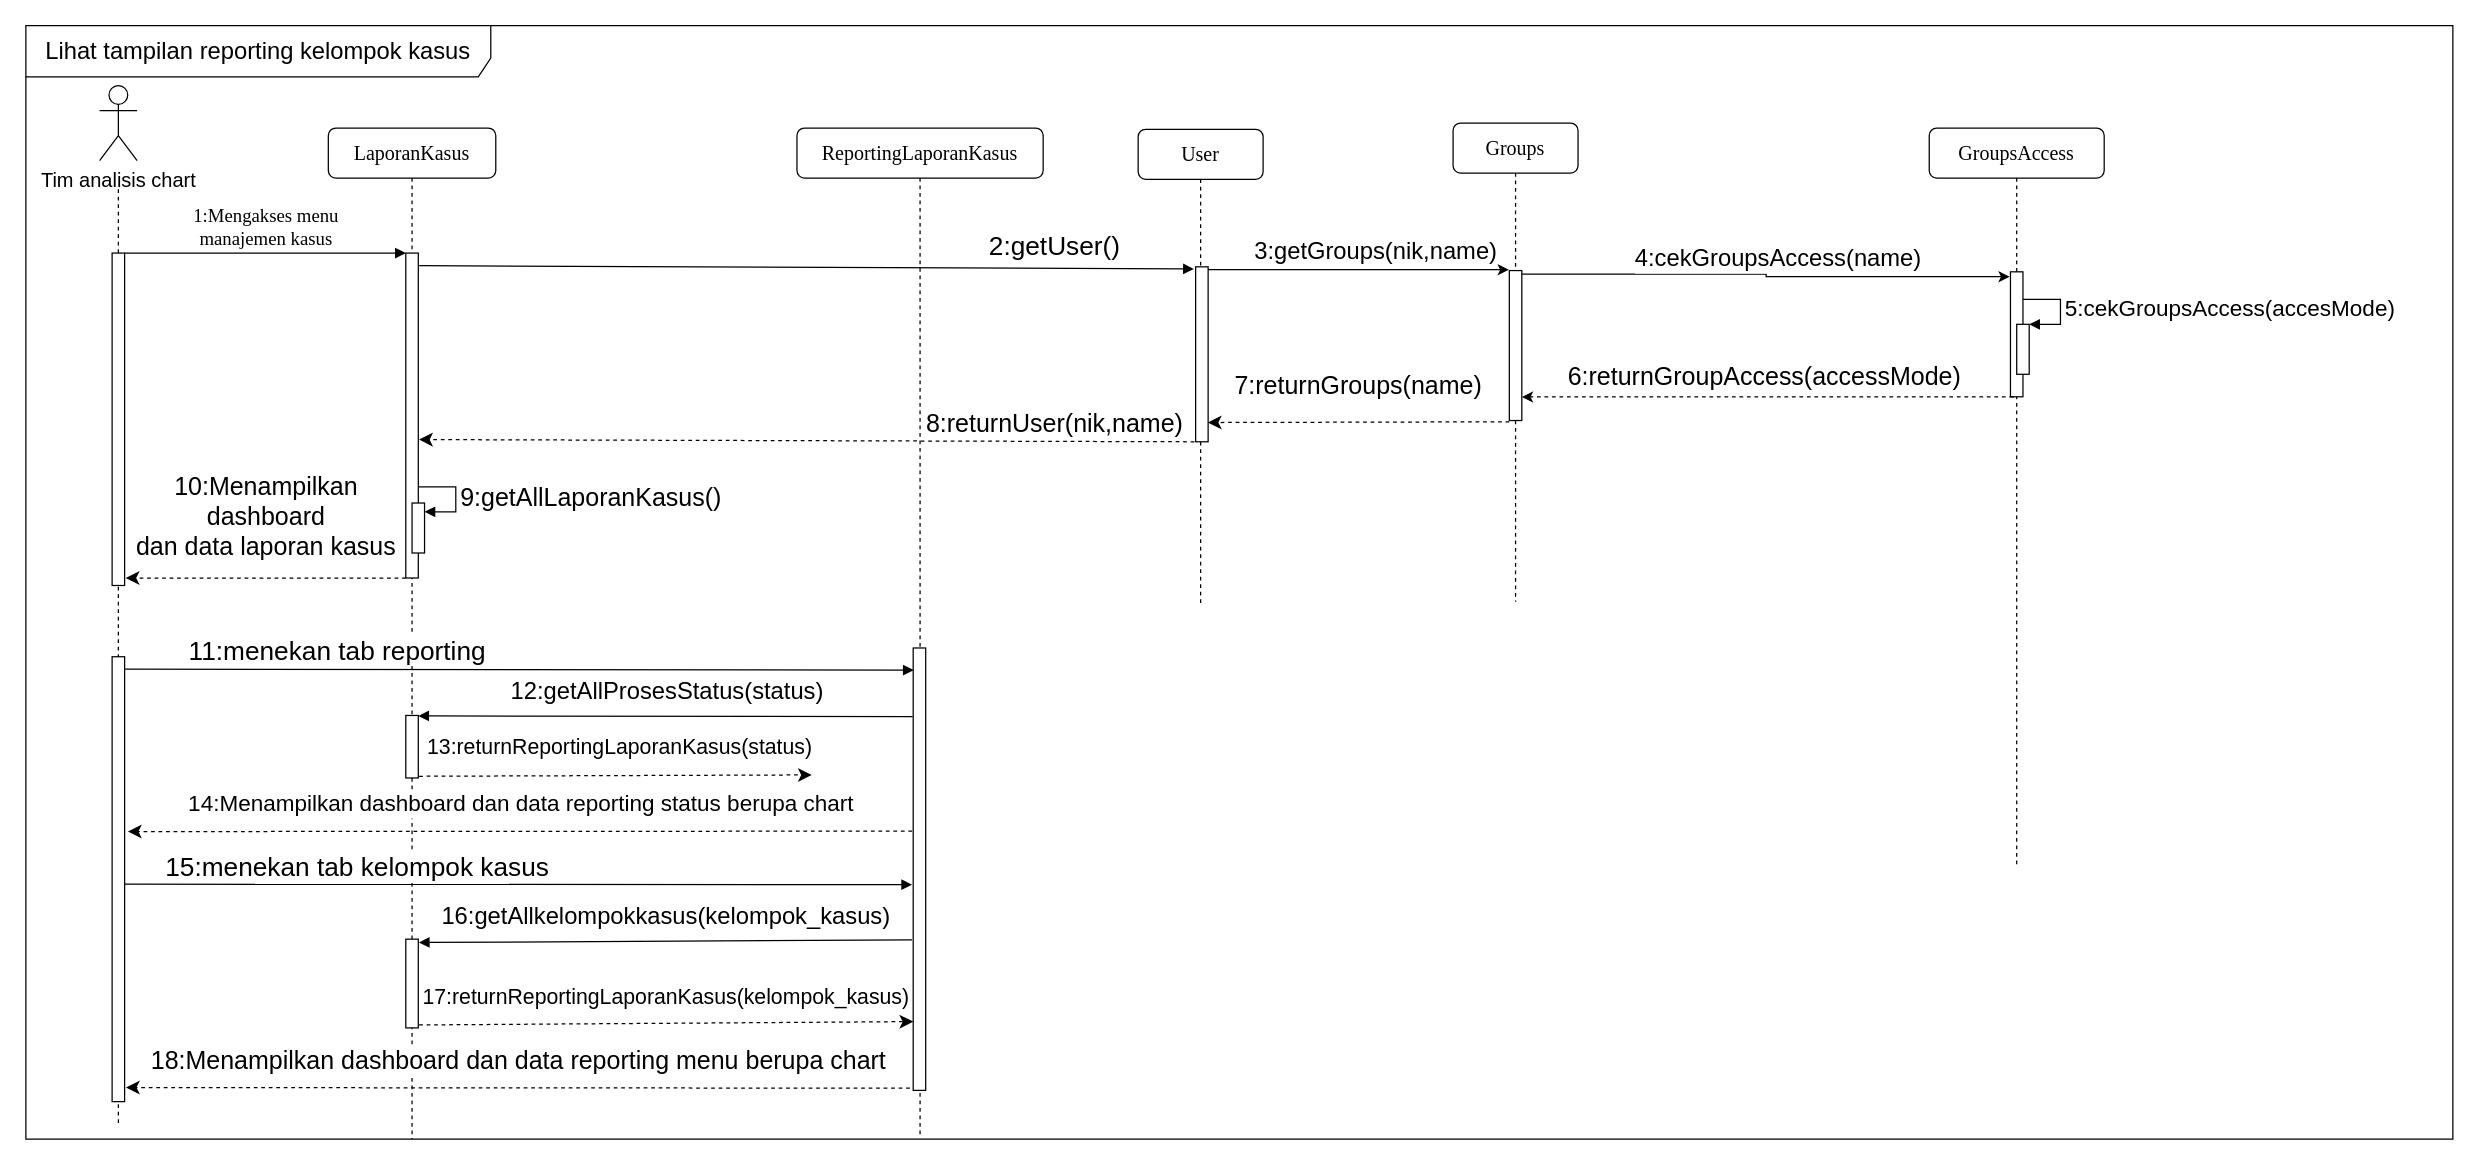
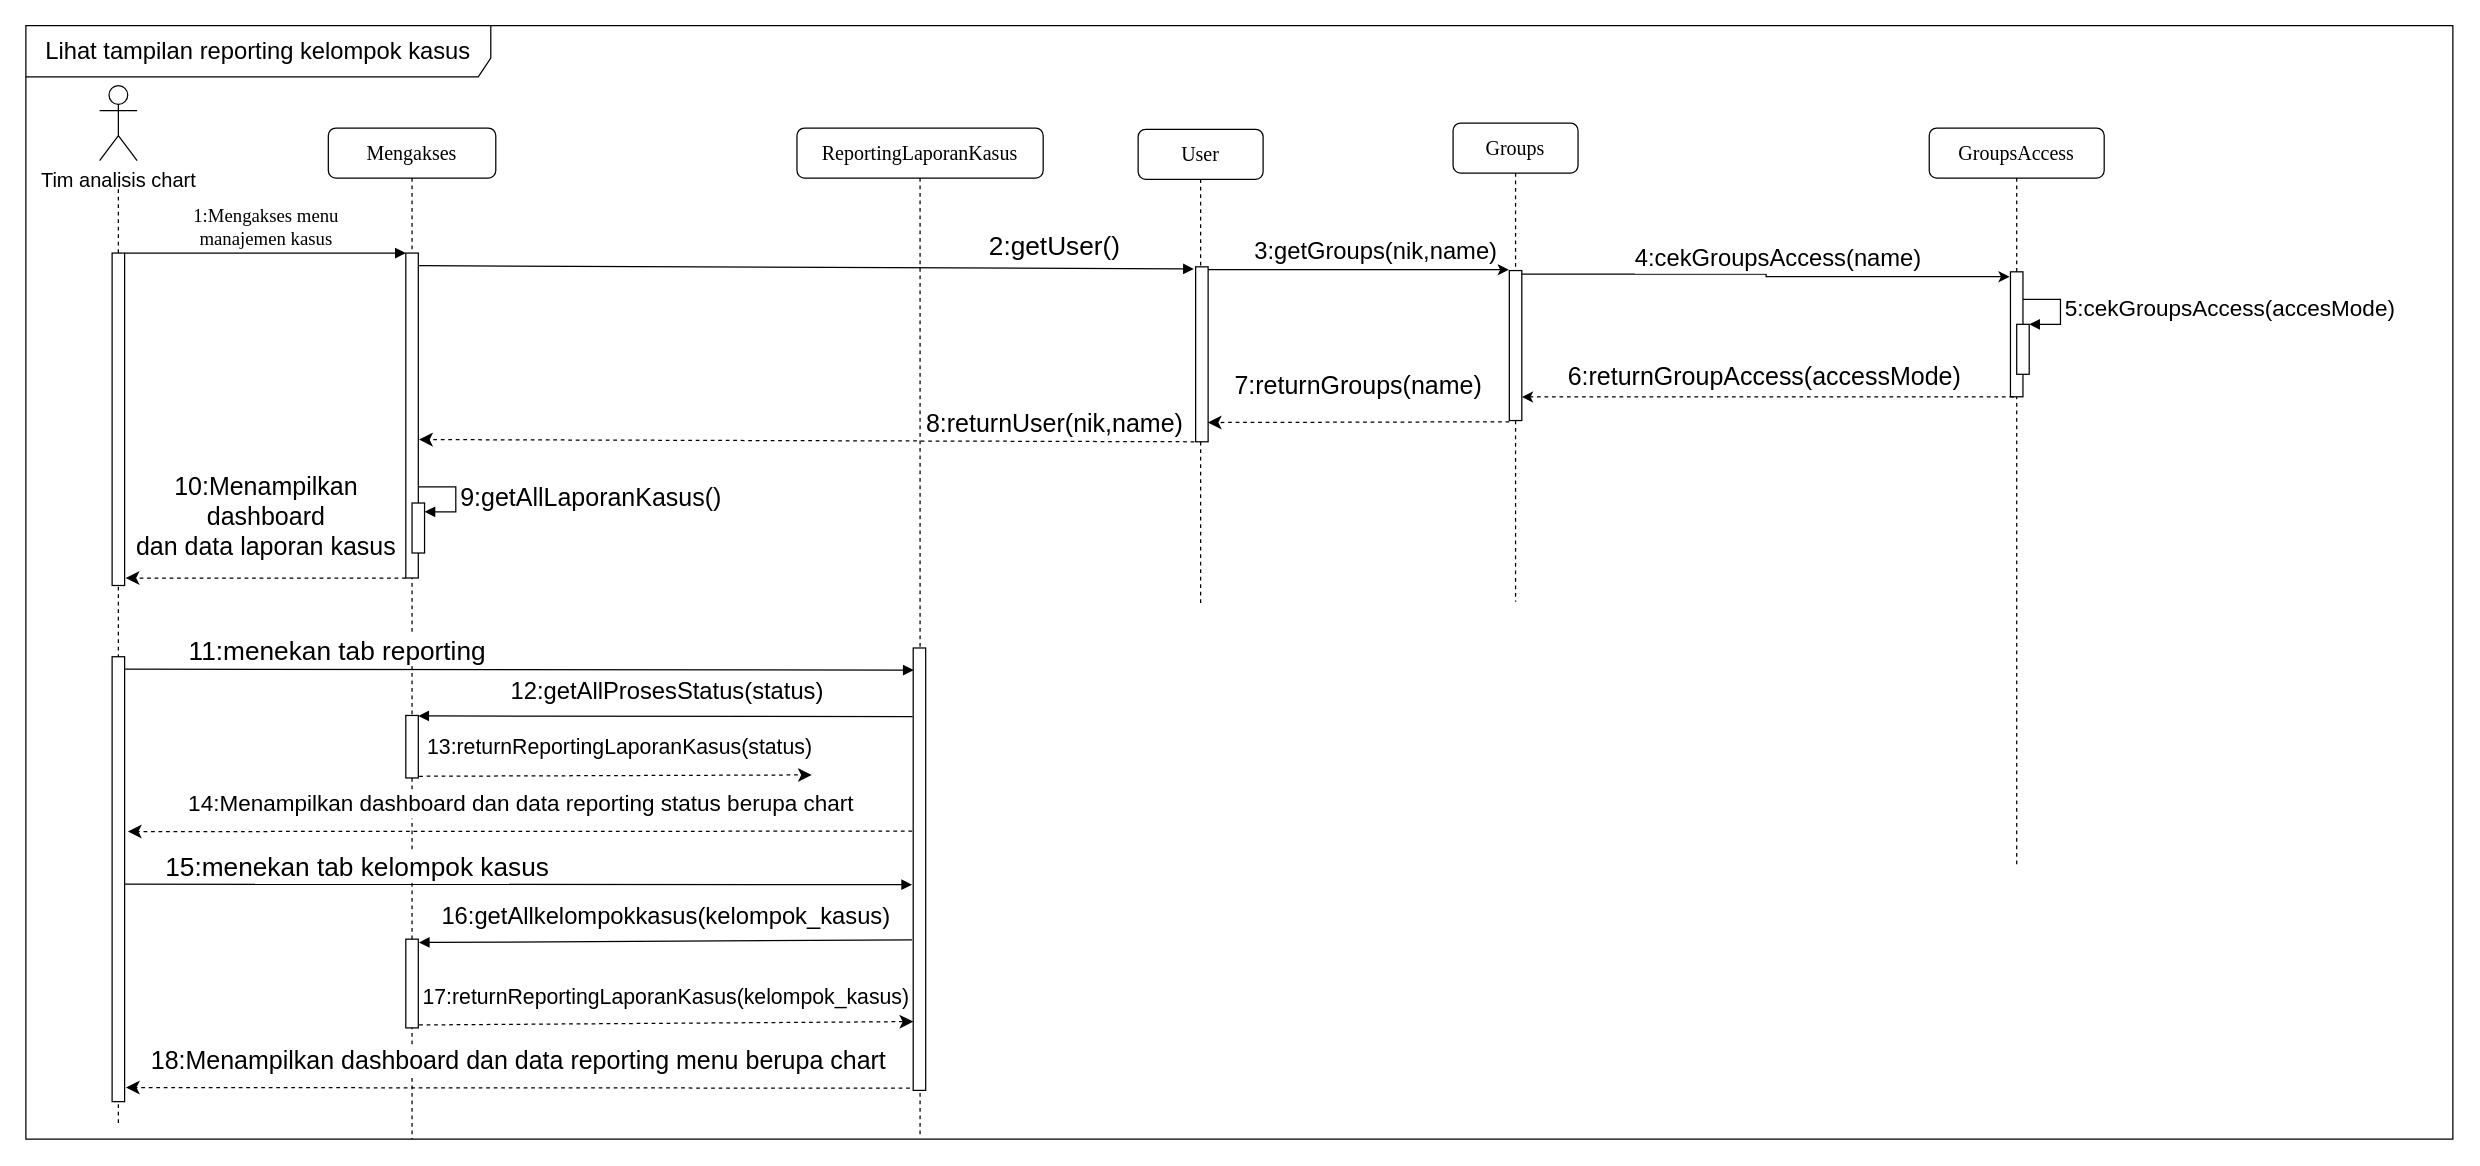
(412, 153) -> (412, 153)
